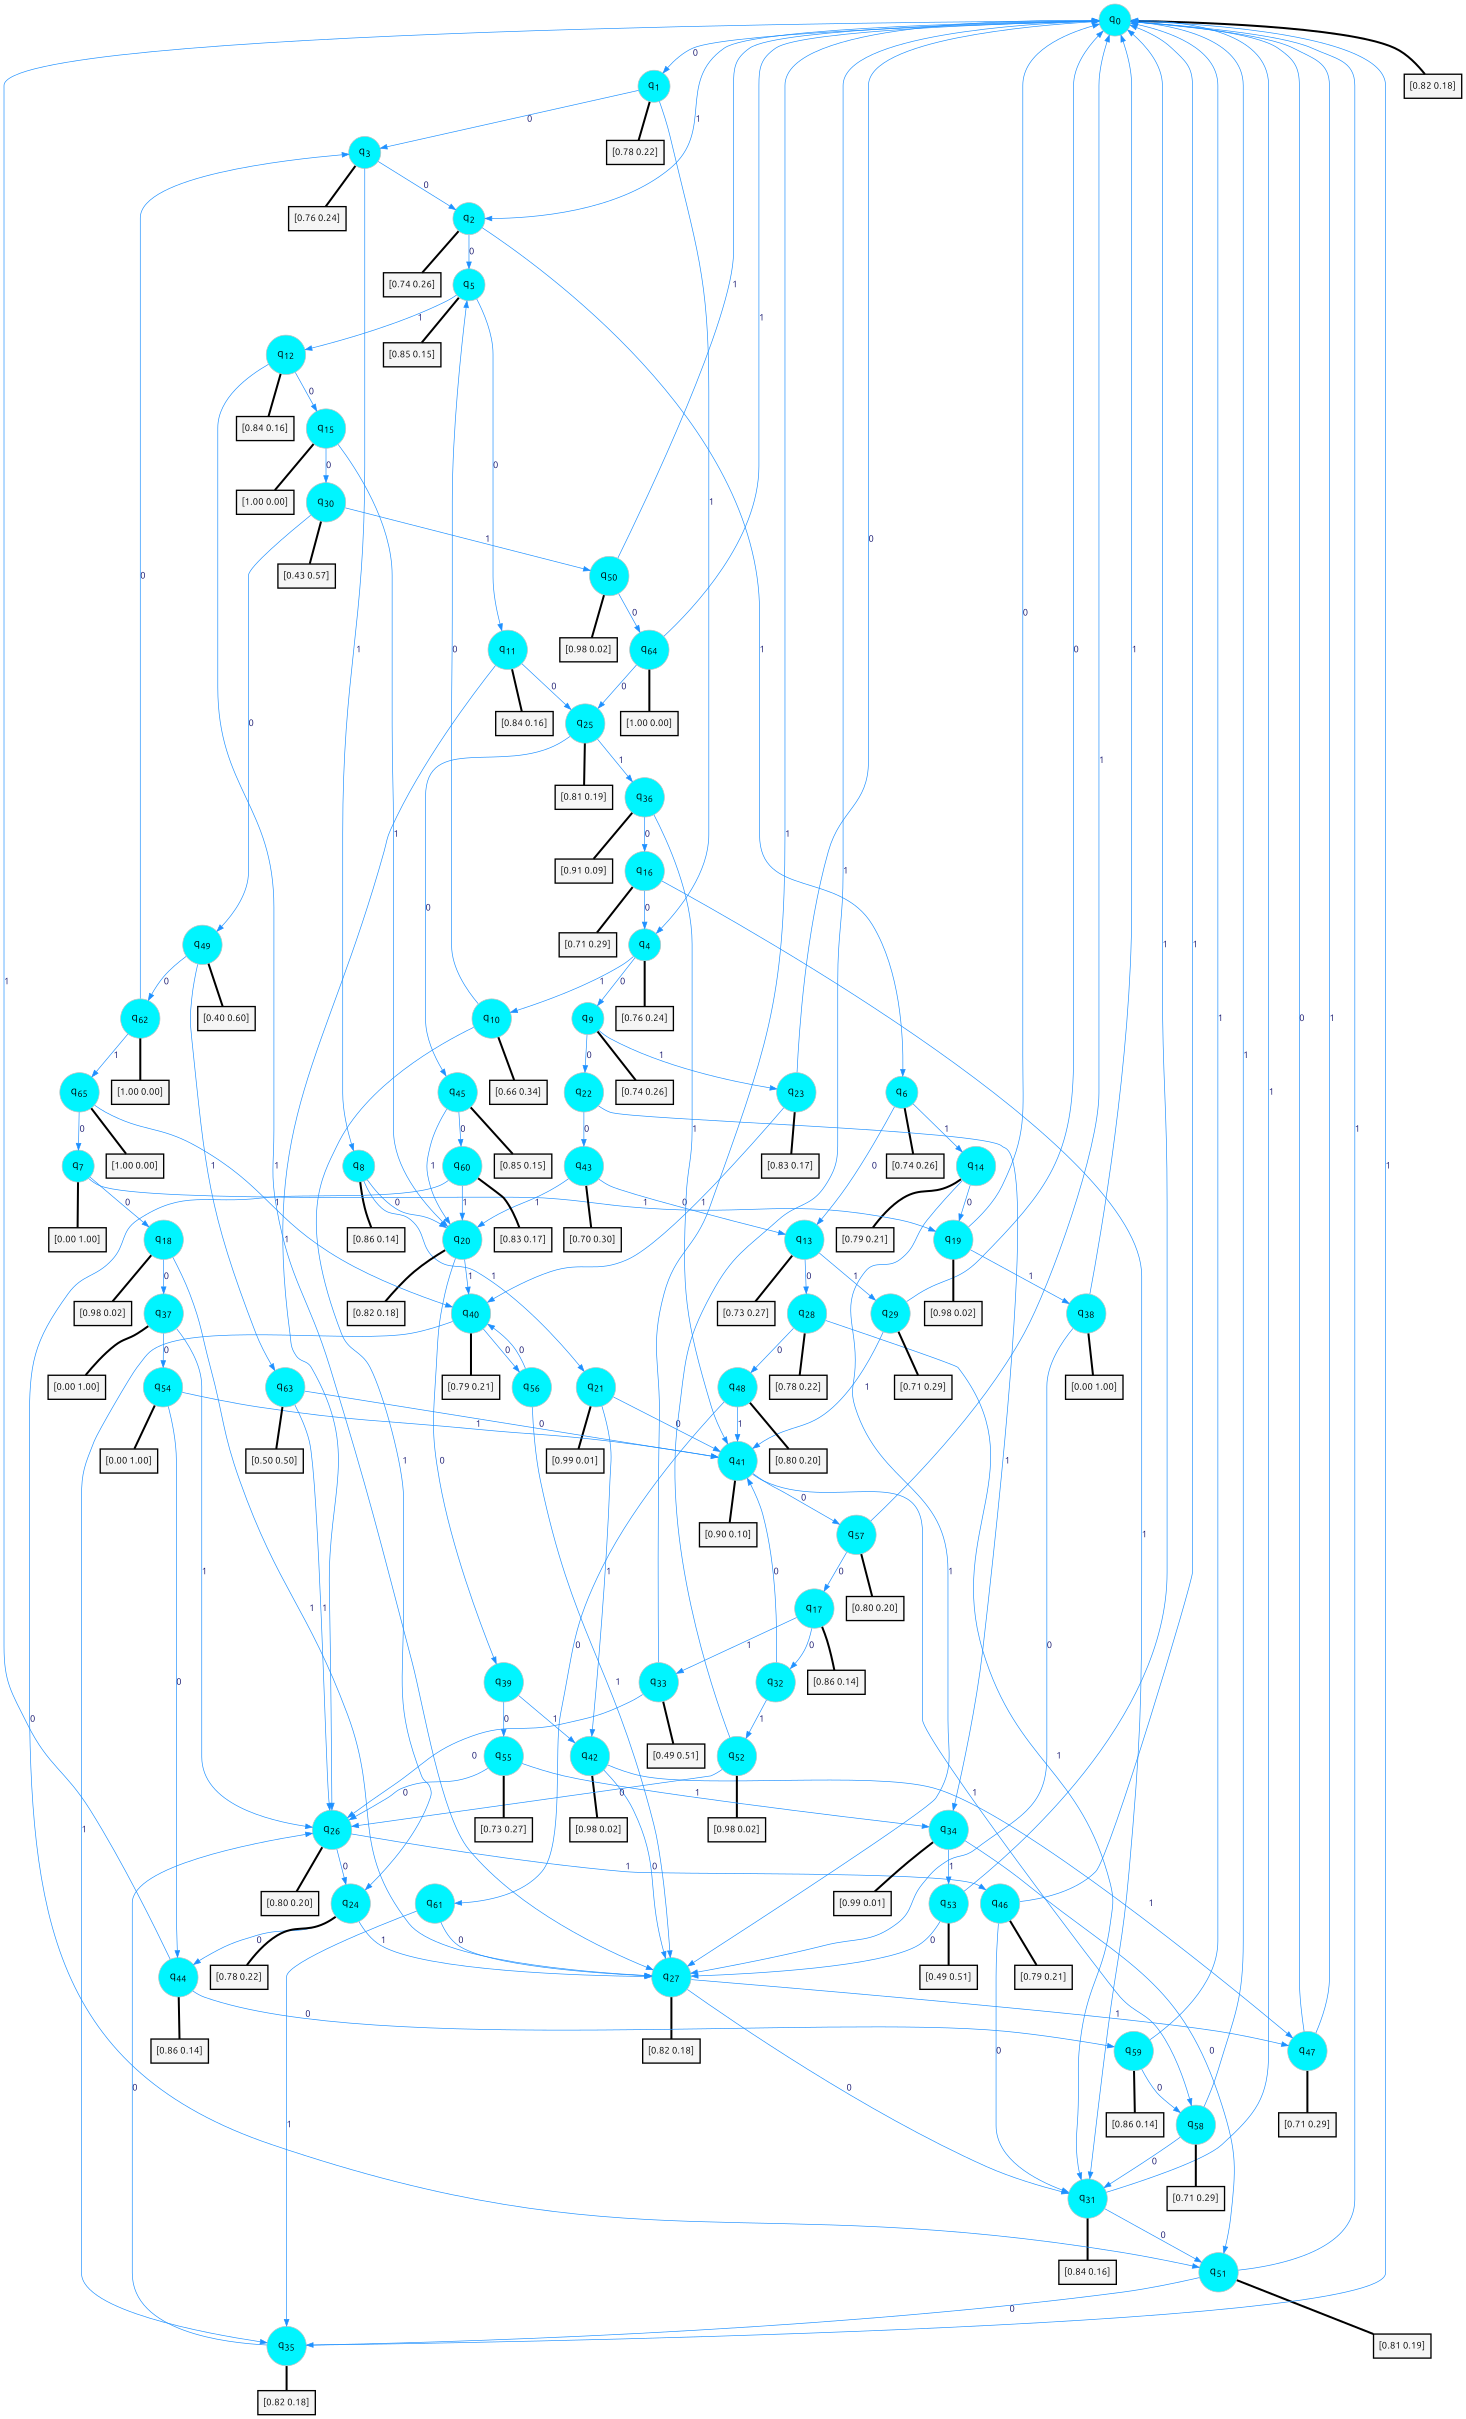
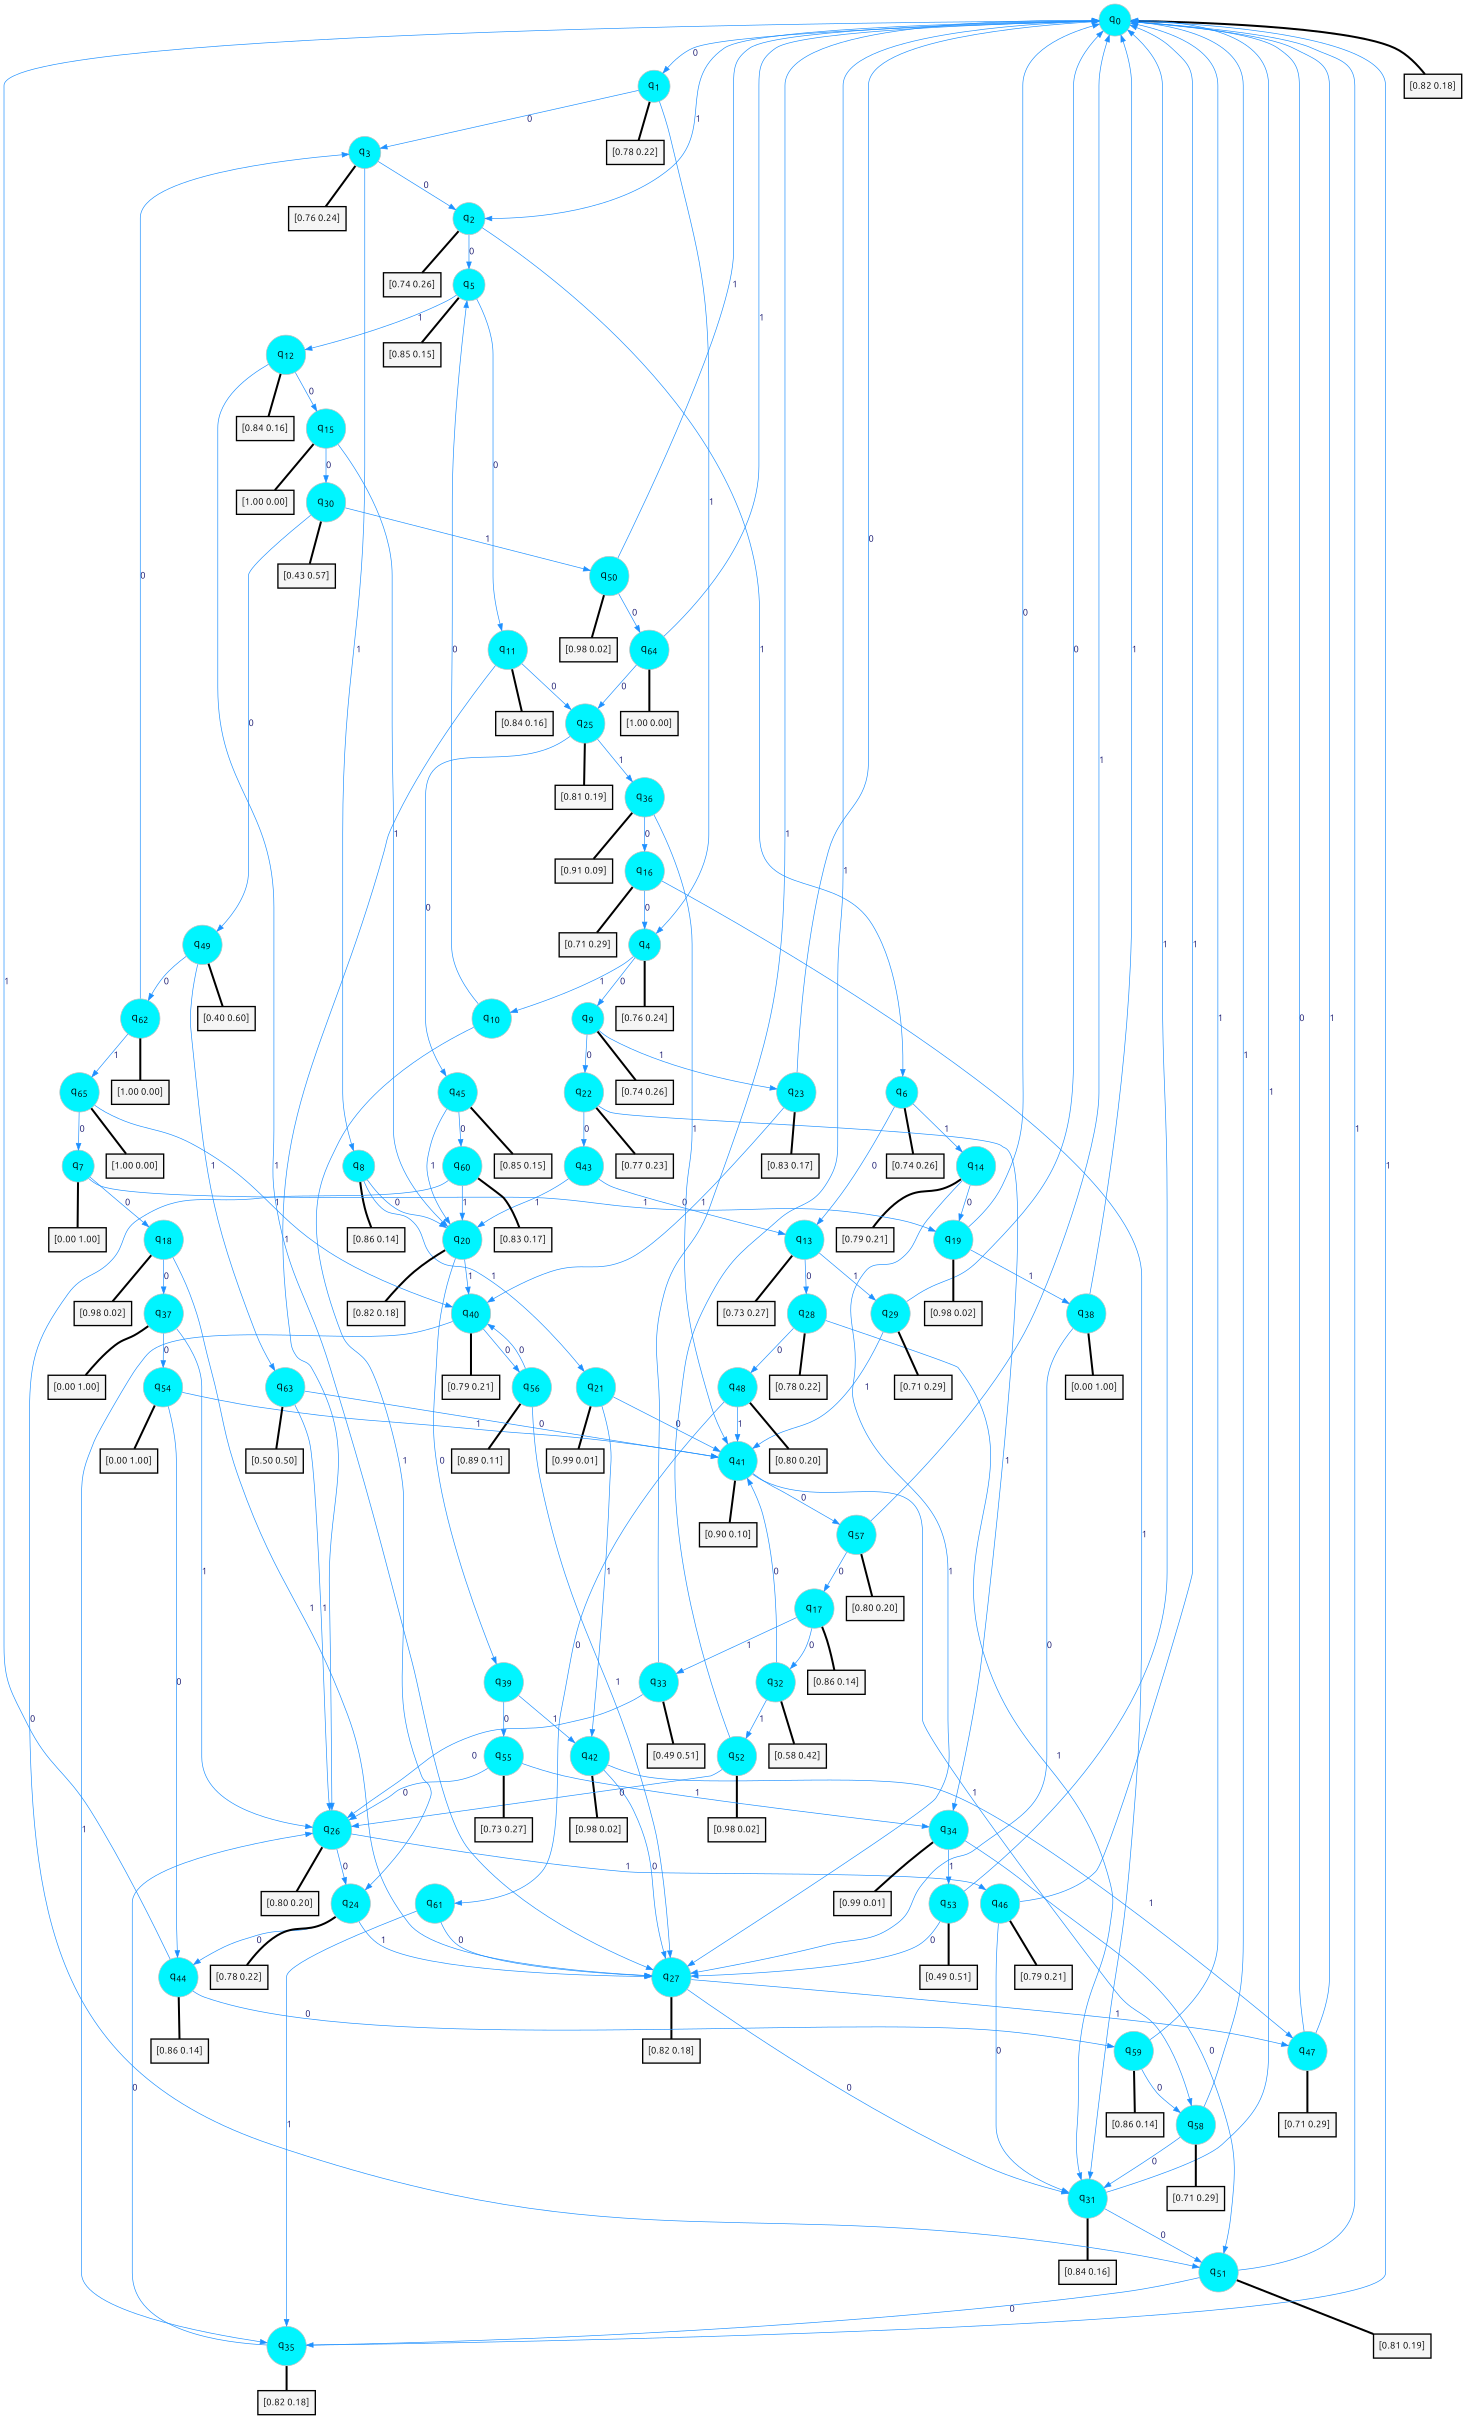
(518, 1092) -> none
none -> (645, 1166)
(593, 1240) -> none
none -> (480, 1461)
none -> (798, 1756)
